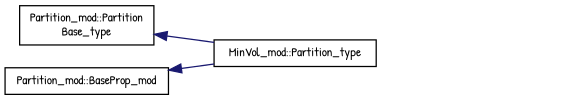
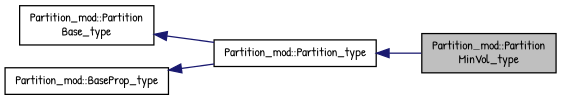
(295, 53) -> (295, 53)
none -> (489, 53)
(87, 81) -> (87, 81)
